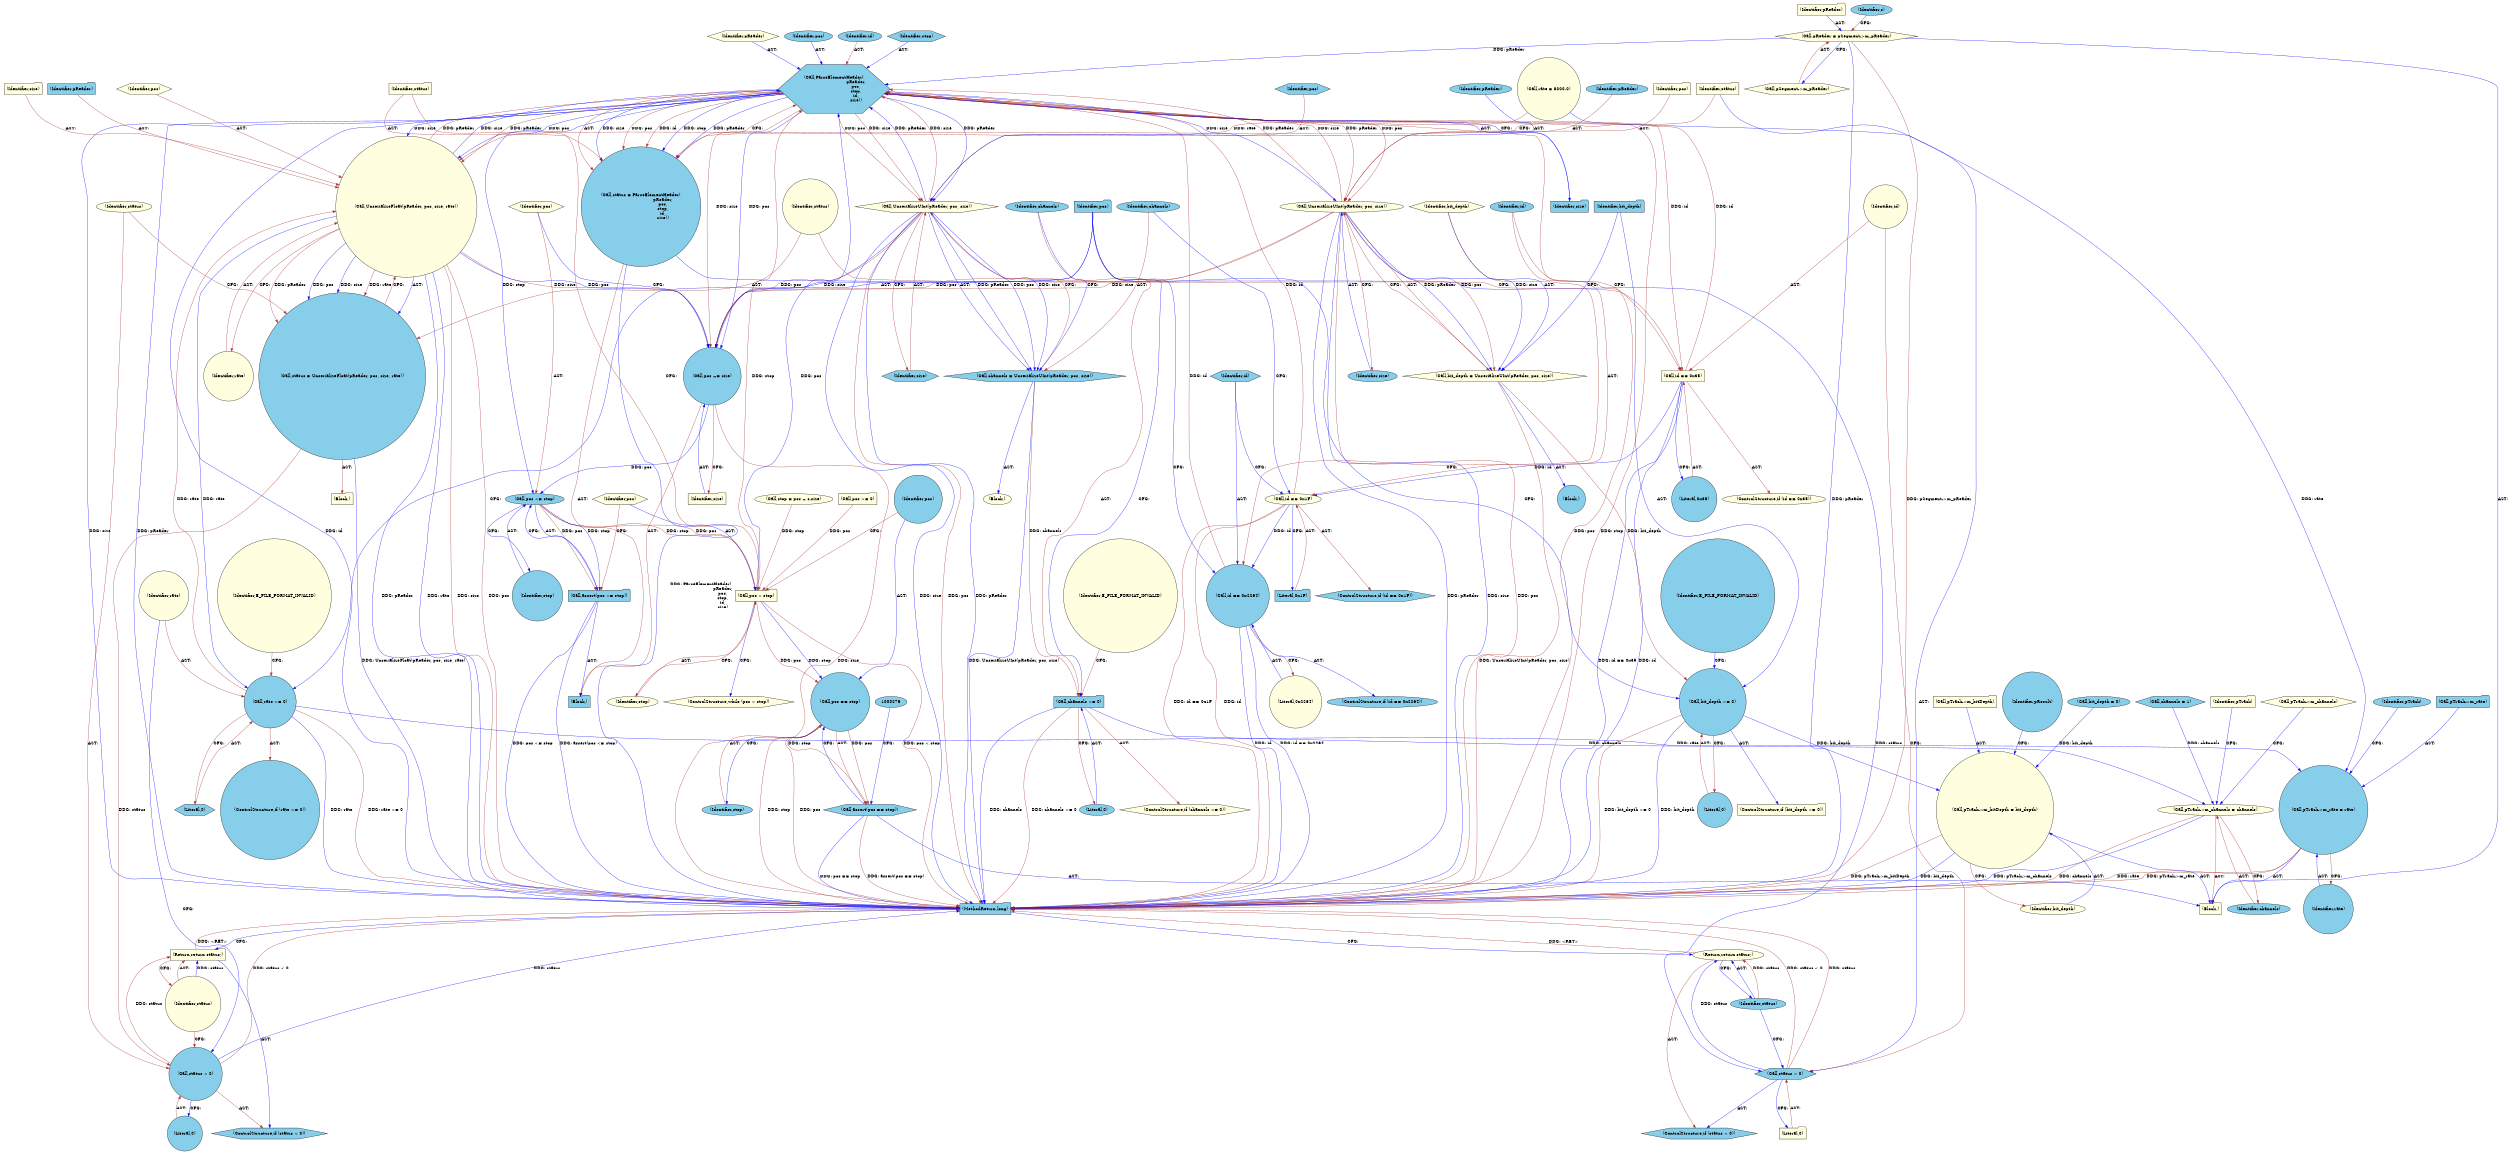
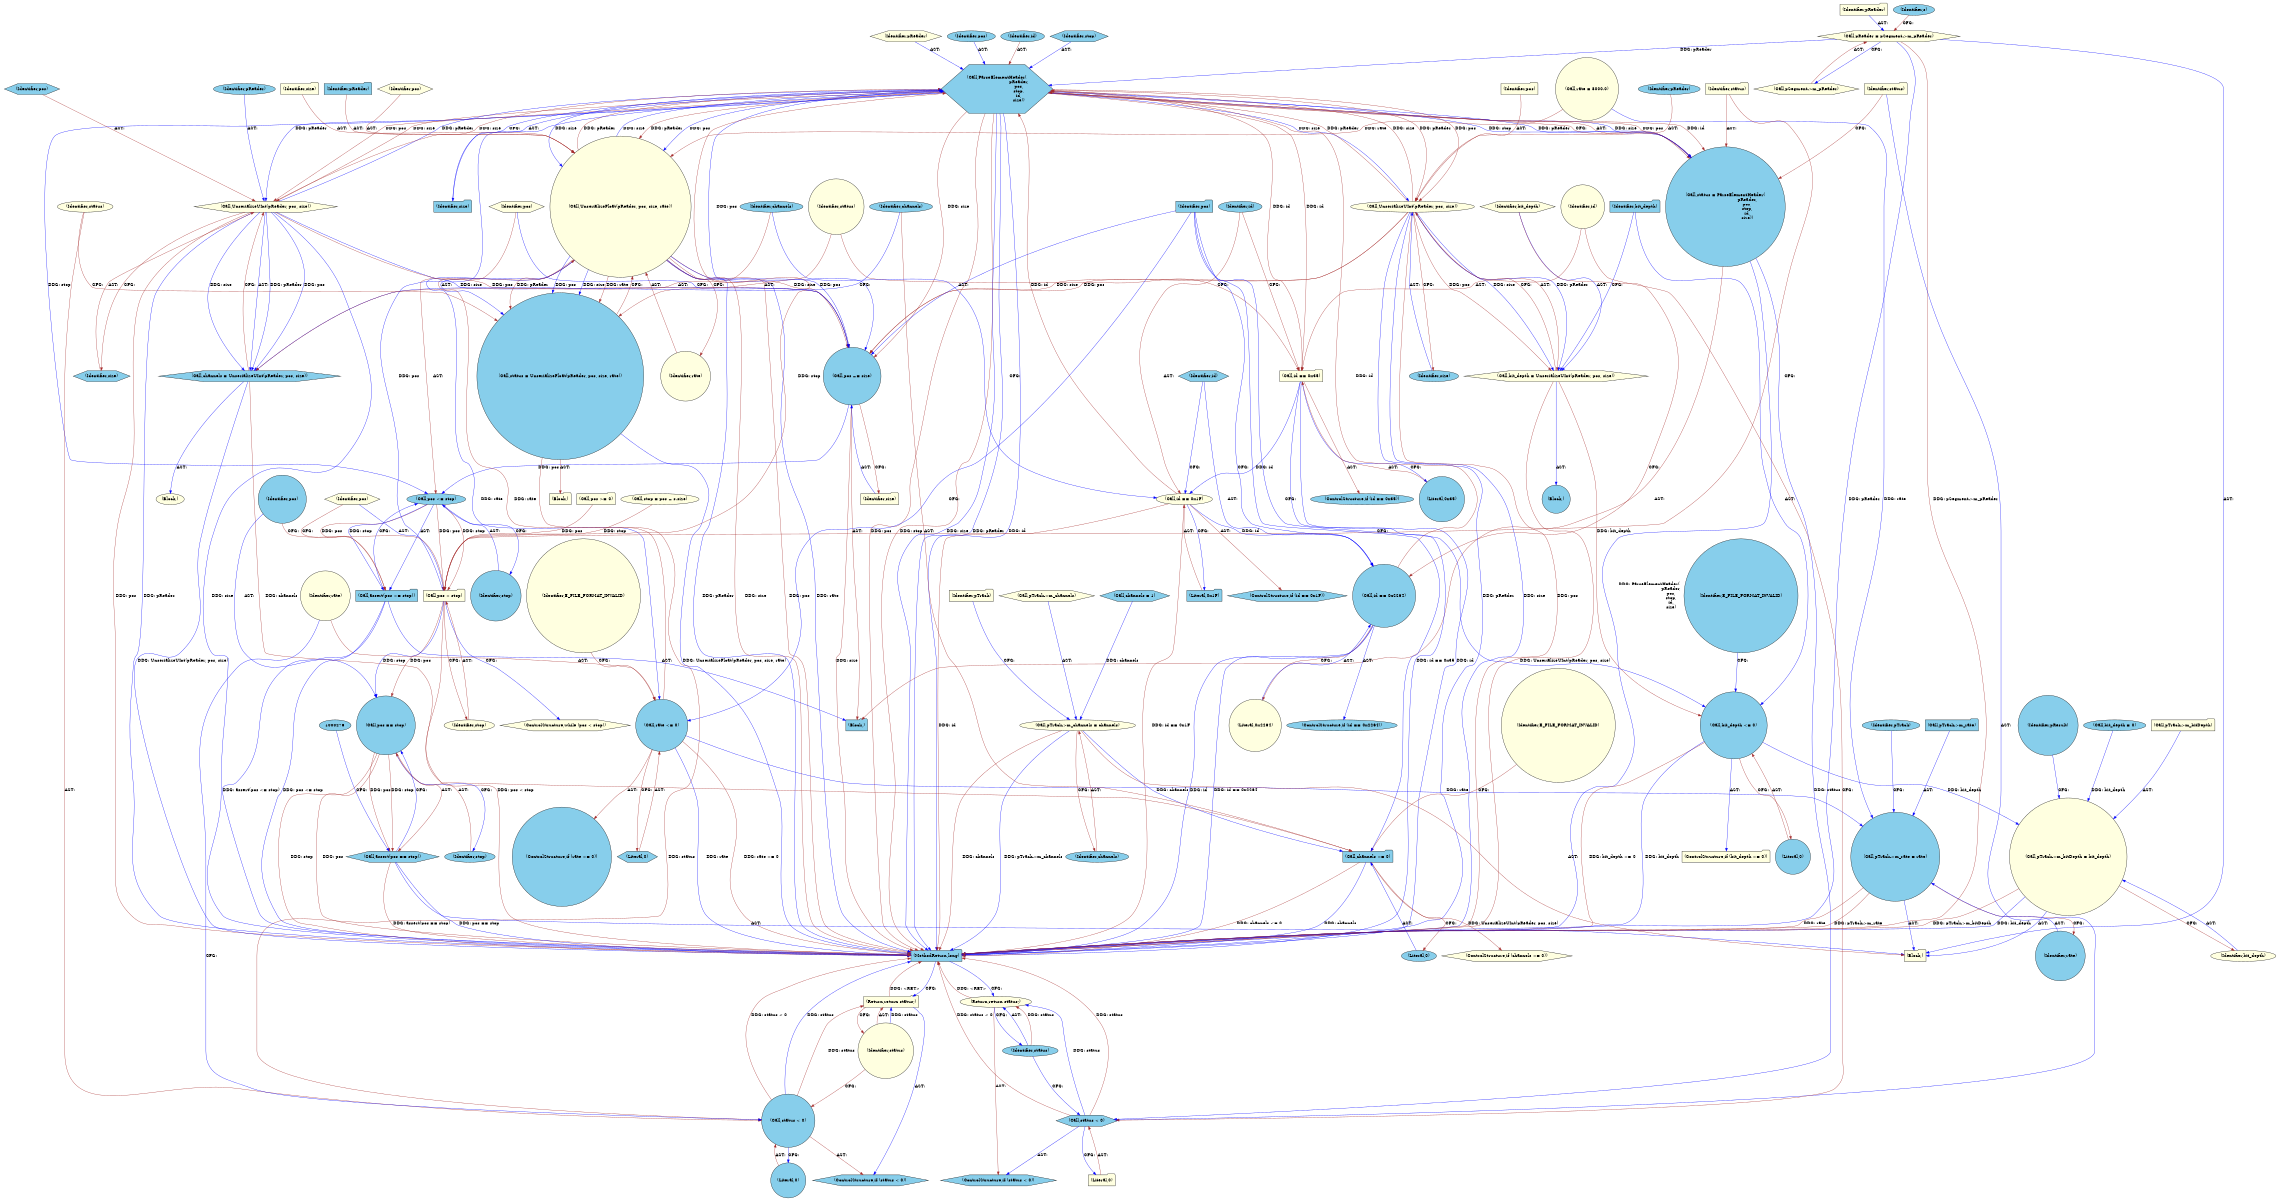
(1774, 499) -> (1362, 499)
(1125, 743) -> (1513, 923)
(2279, 743) -> (1068, 661)
(1648, 746) -> (1215, 816)
